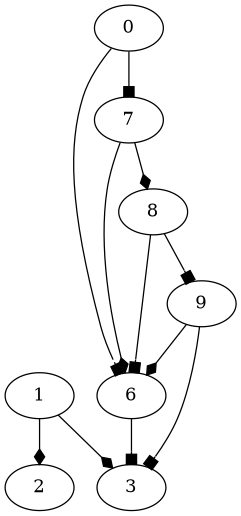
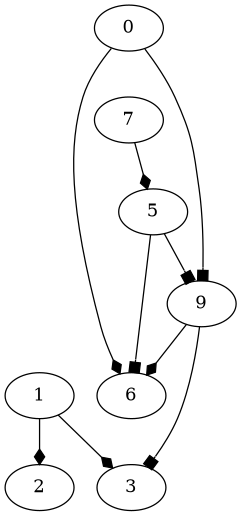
(129, 68) -> (194, 153)
(76, 202) -> (76, 202)
(153, 212) -> (153, 212)
(105, 250) -> none
(131, 435) -> none
